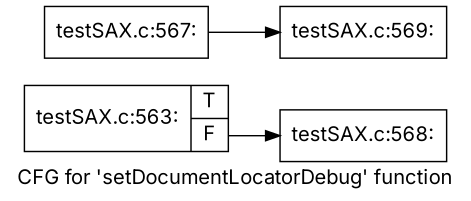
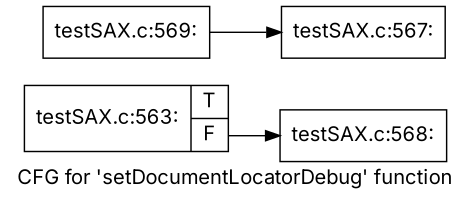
(237, 32) -> (238, 32)
